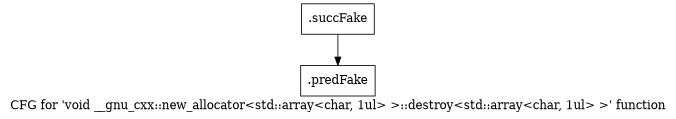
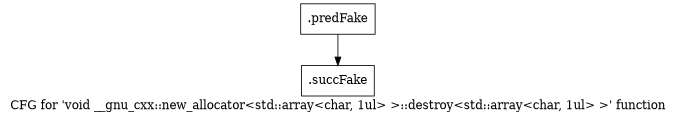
(338, 46) -> (338, 46)
